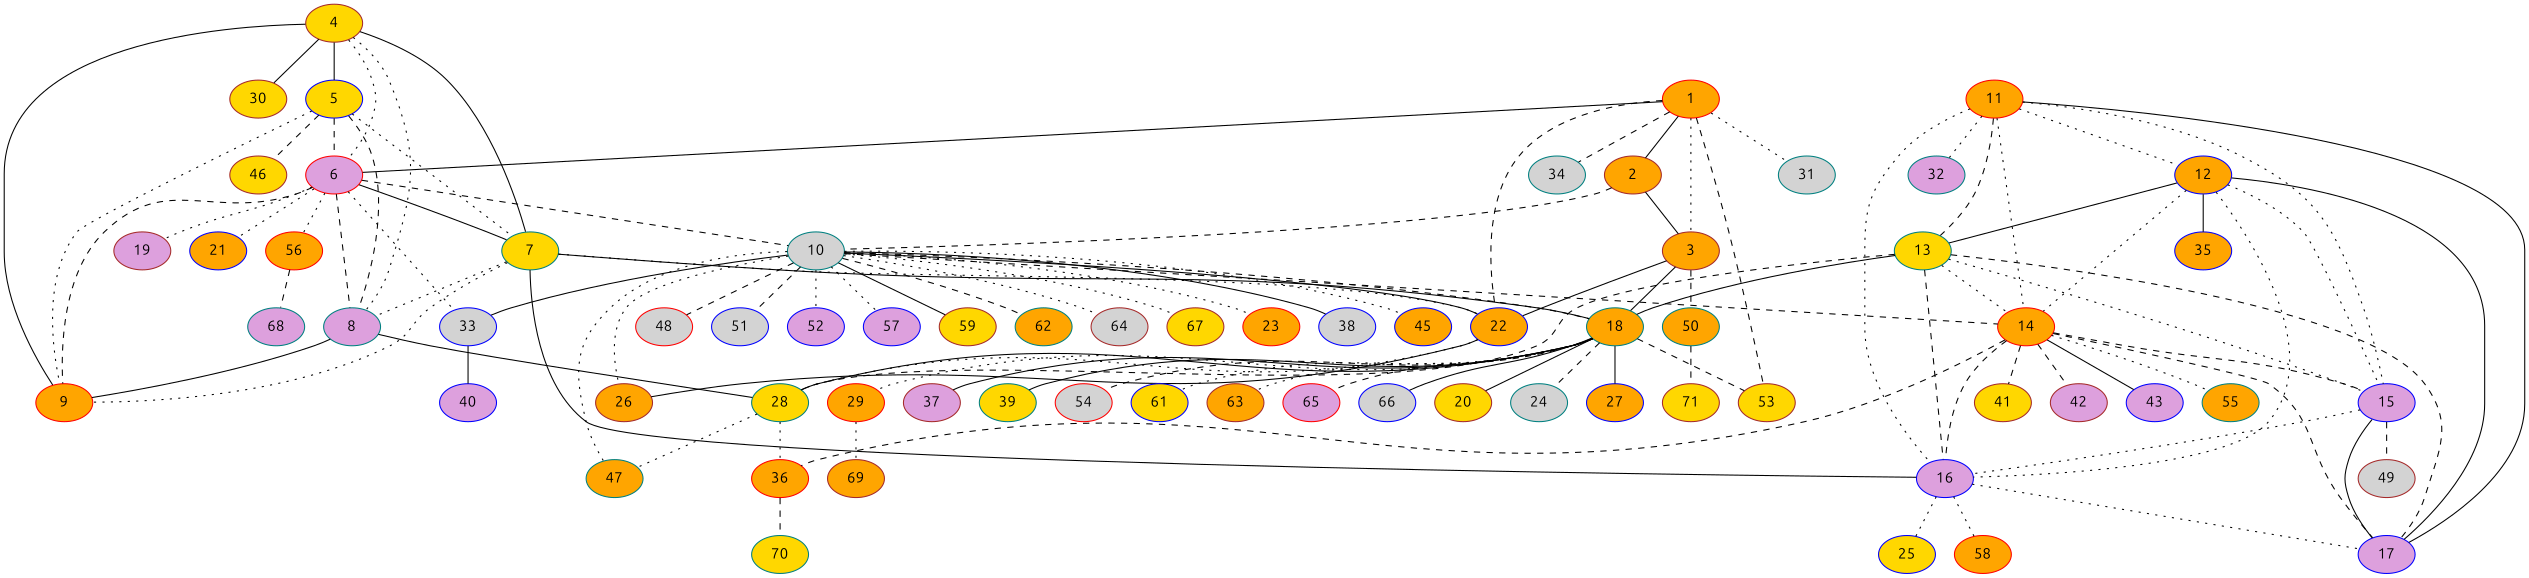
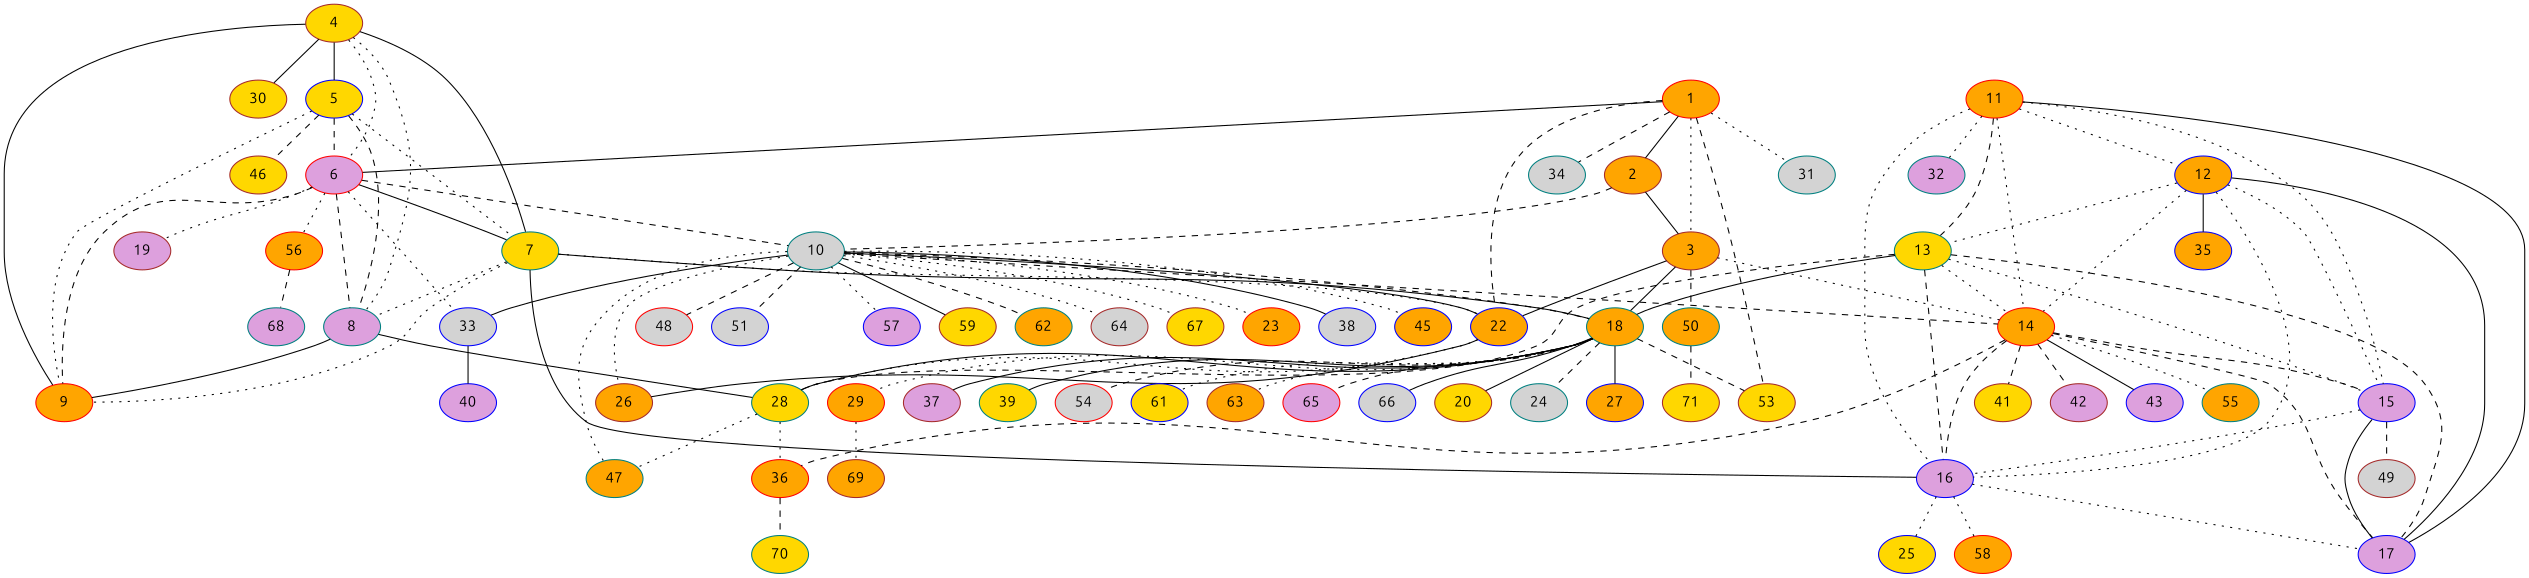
(2063, 213) -> (2063, 213)
(218, 251) -> none
none -> (1858, 289)
(816, 327) -> none
